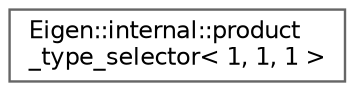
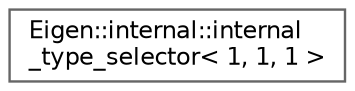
(177, 46) -> (177, 46)
